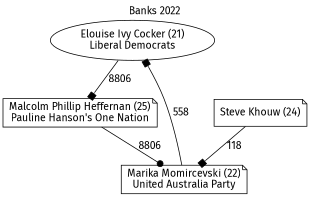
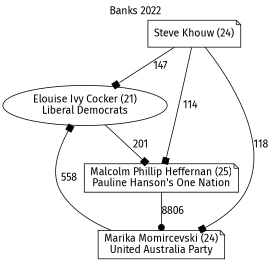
none -> (147, 65)
(120, 80) -> (141, 145)
none -> (180, 102)
(184, 179) -> (161, 245)
